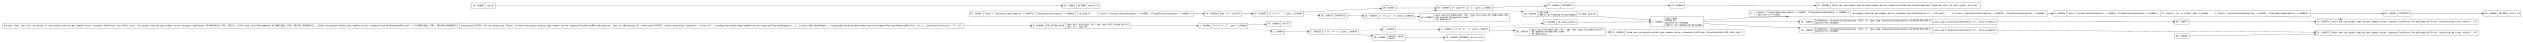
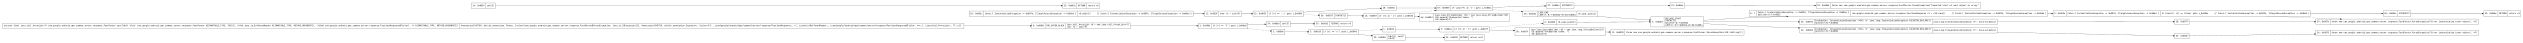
(1671, 19) -> (1673, 19)
none -> (1334, 24)
(2156, 31) -> (2085, 34)
